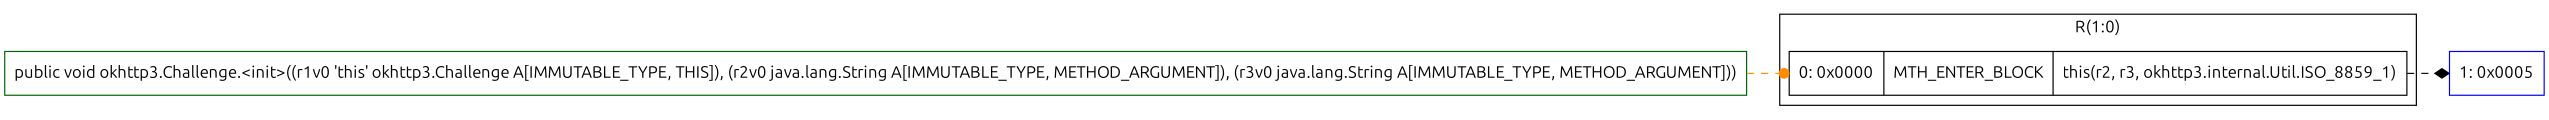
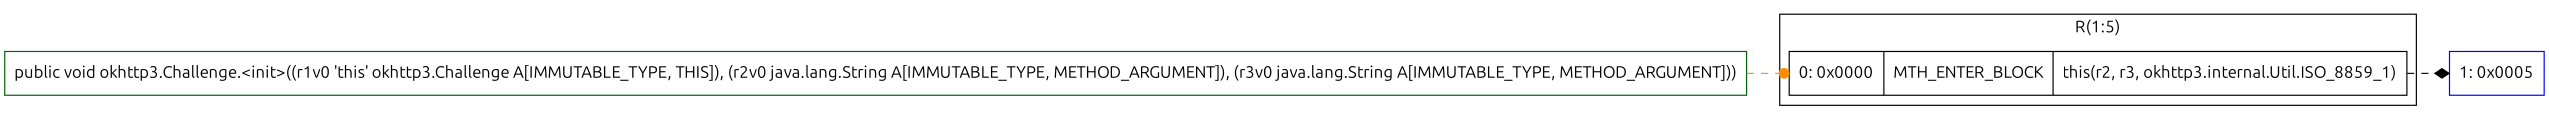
(2098, 28) -> (2098, 28)
